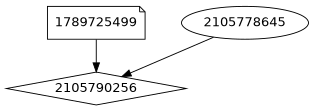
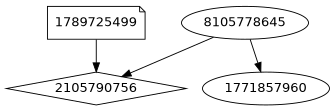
(245, 23) -> (245, 23)
(96, 89) -> (96, 89)
none -> (266, 89)
